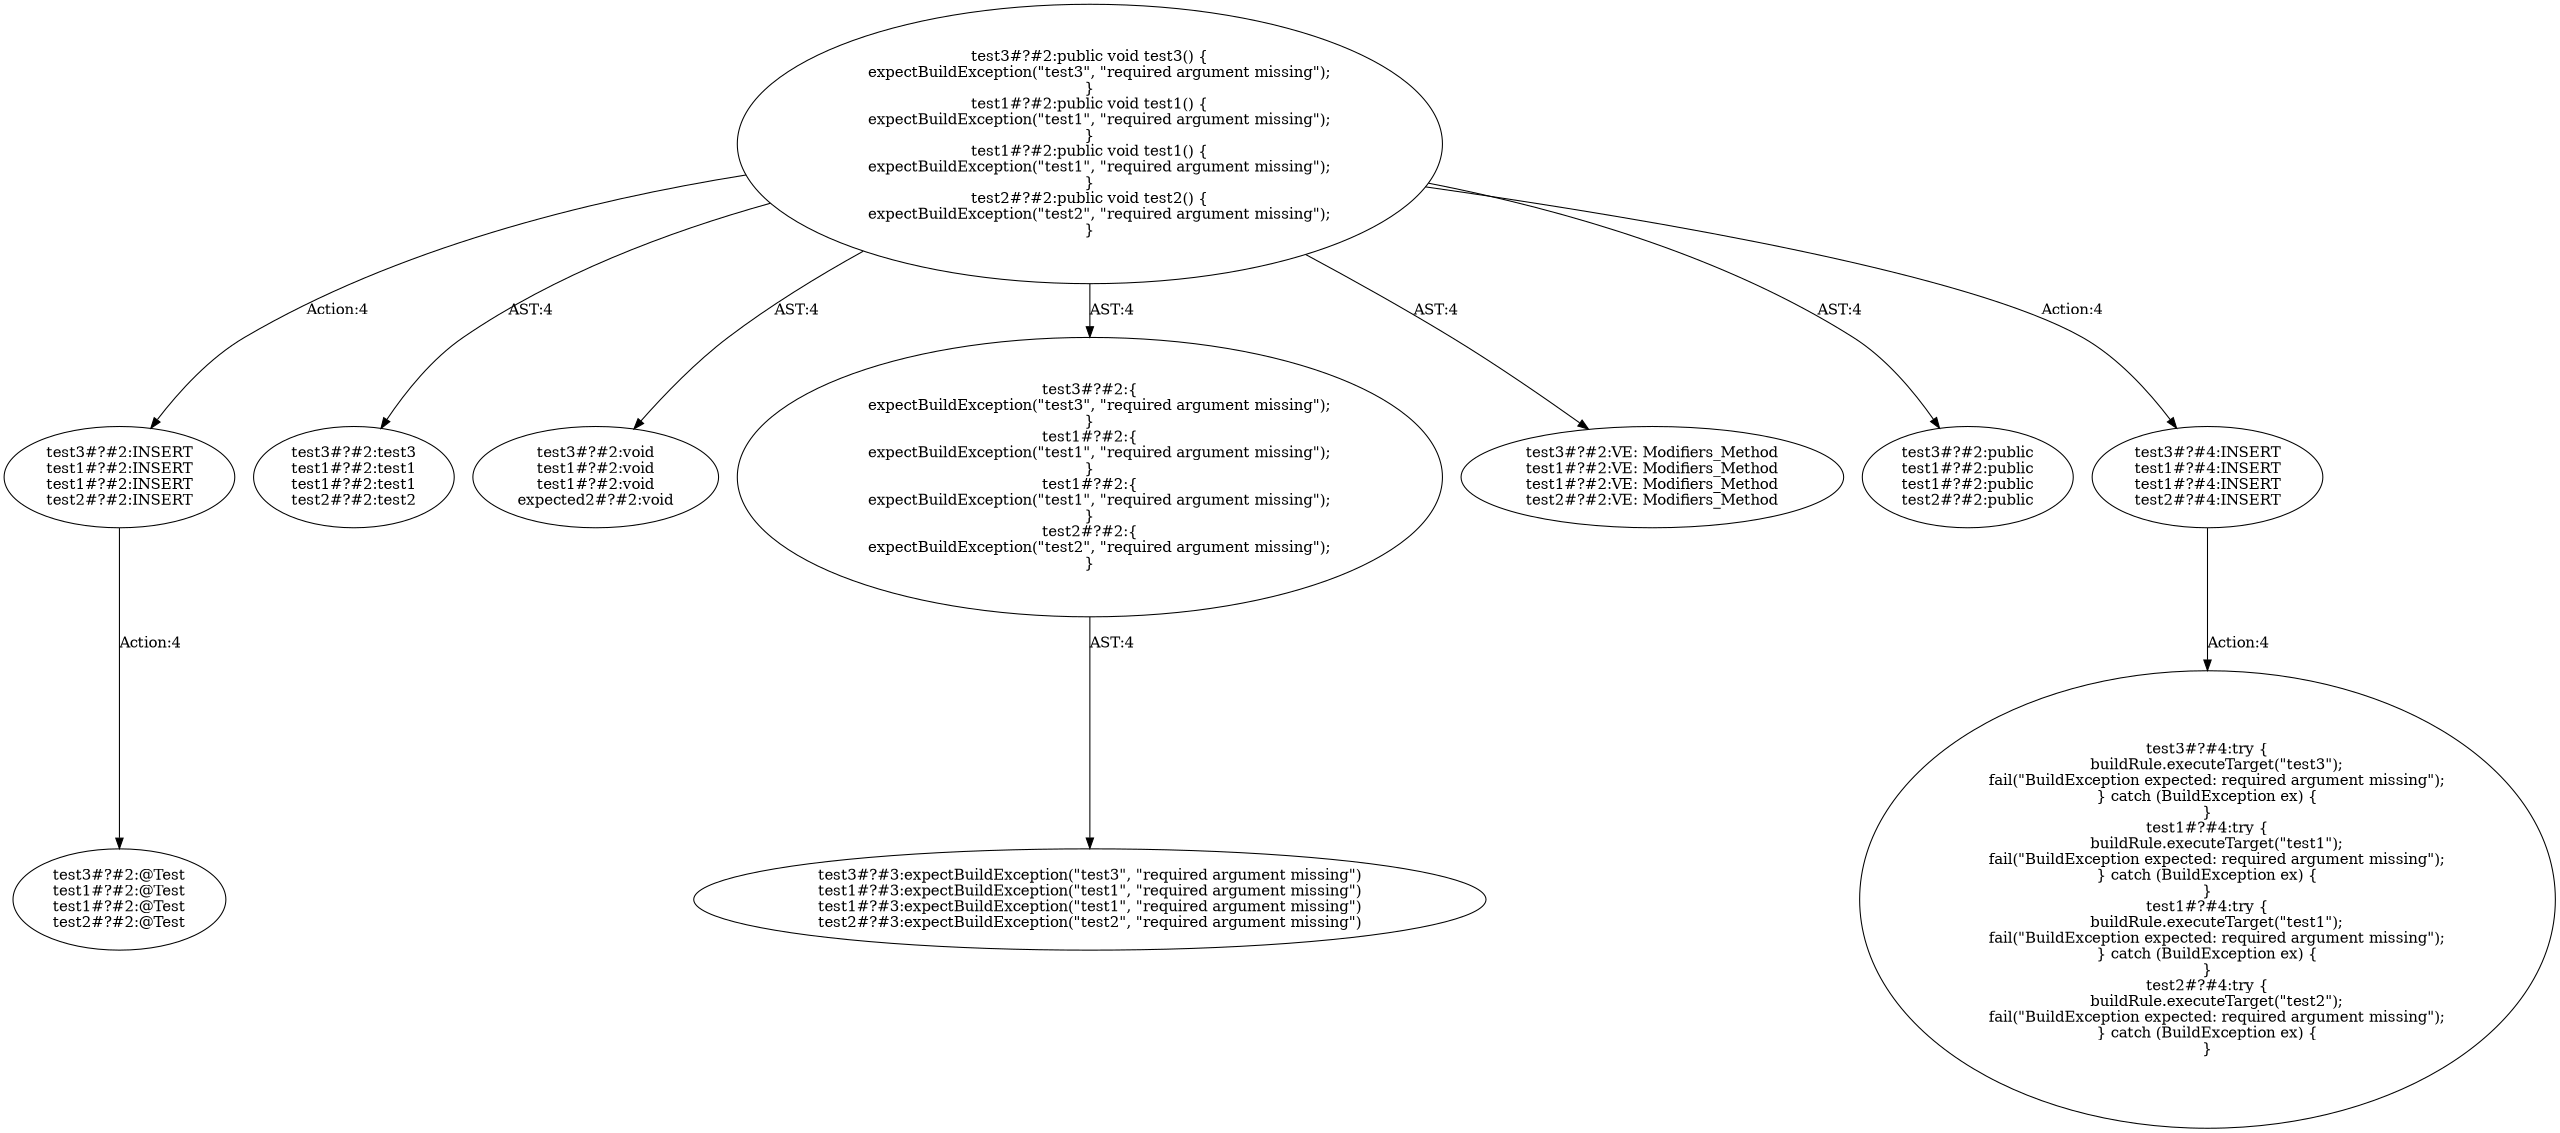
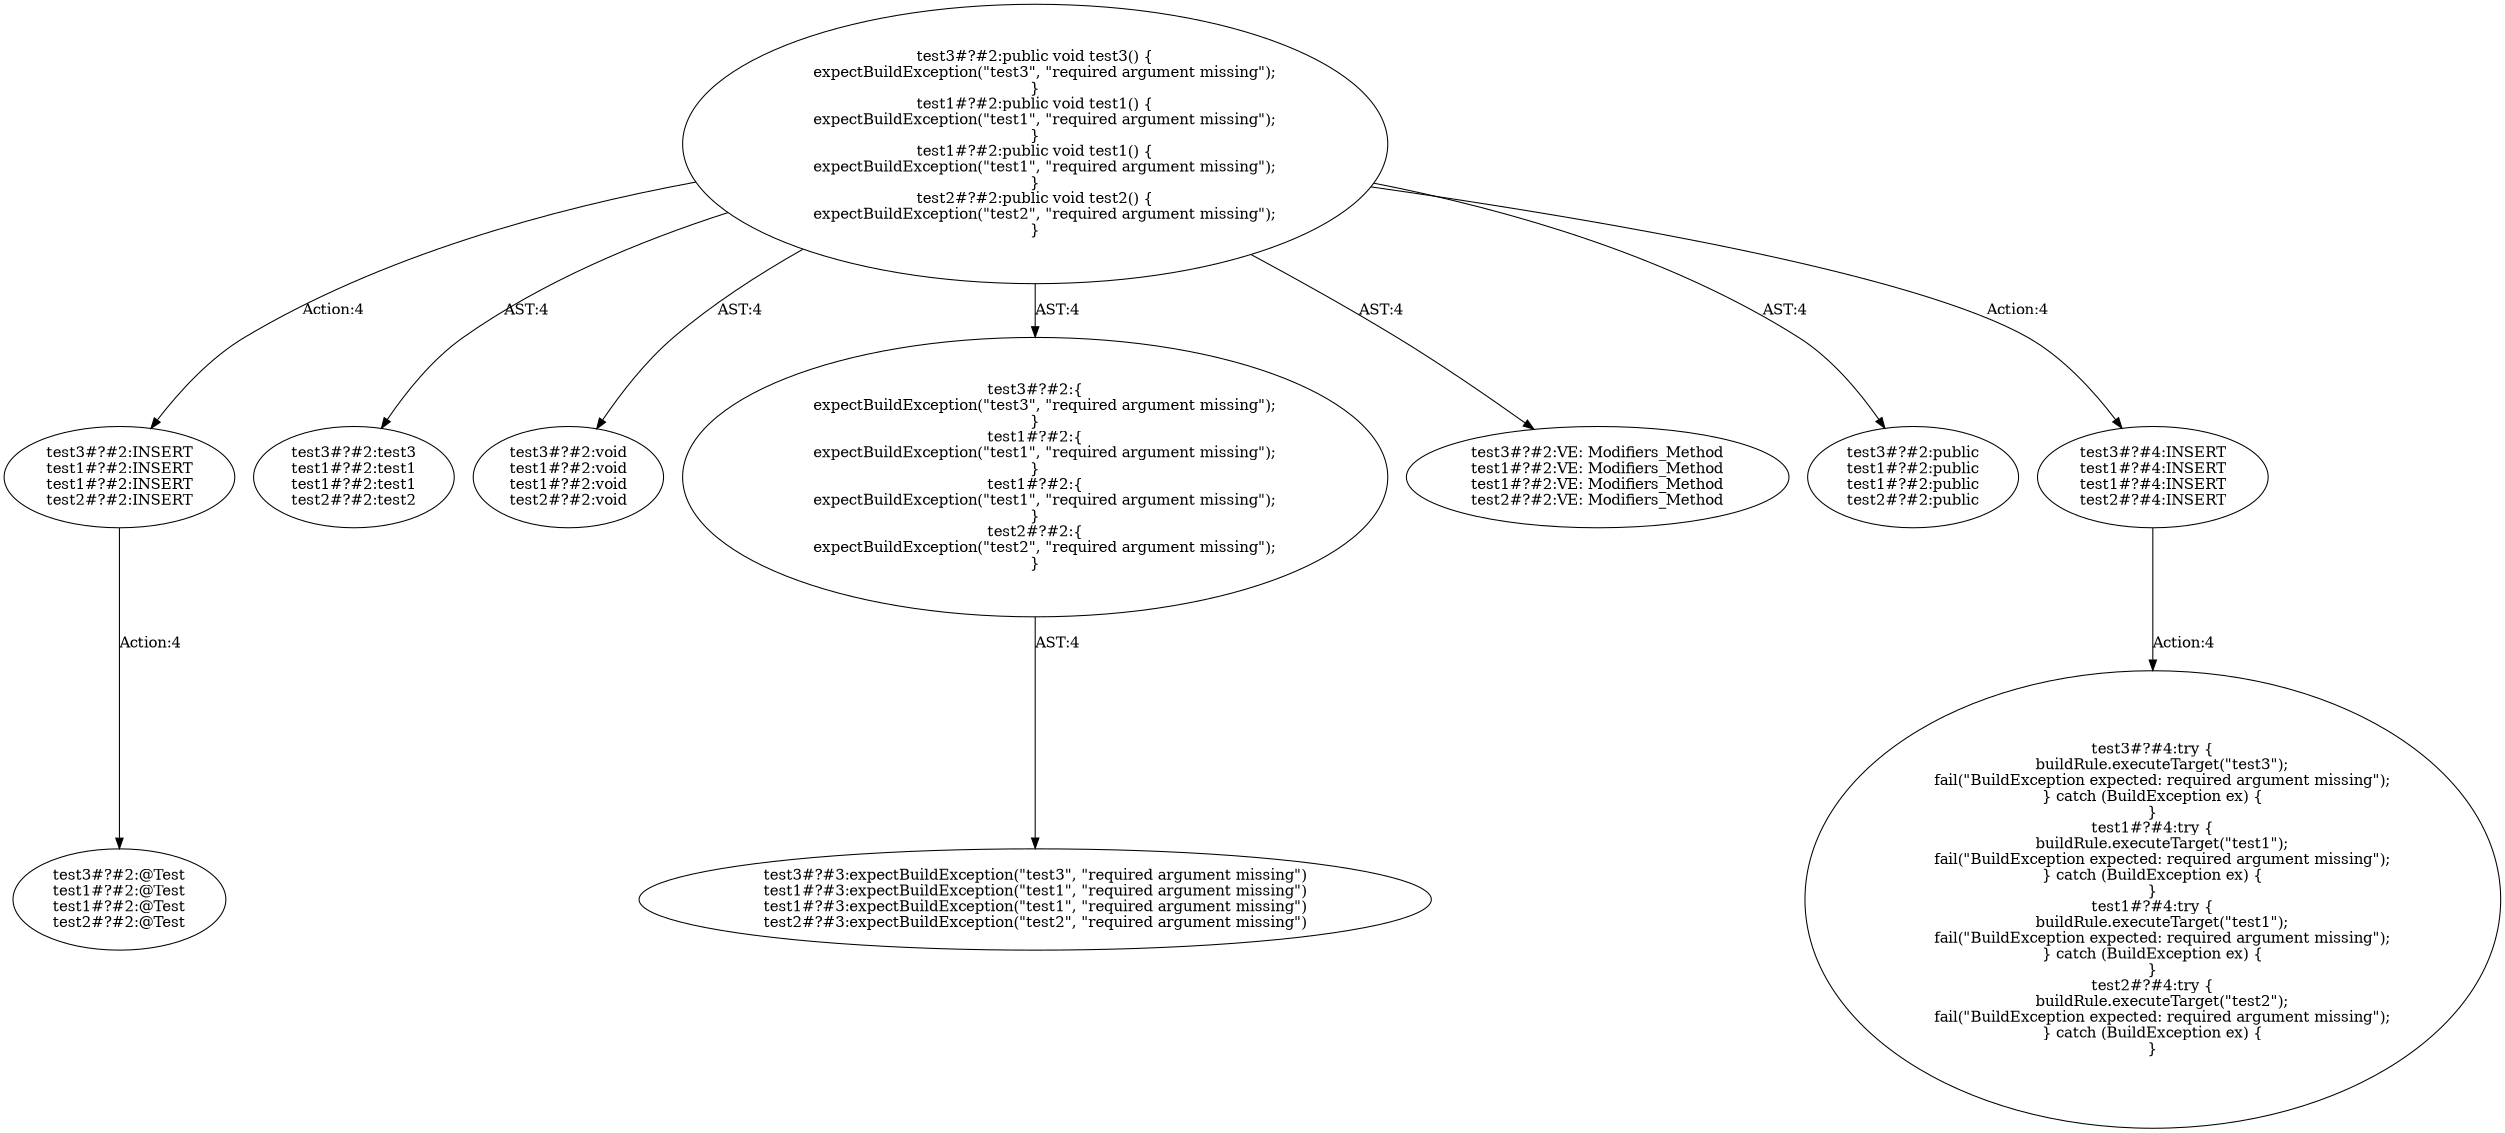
(596, 477) -> (568, 477)
